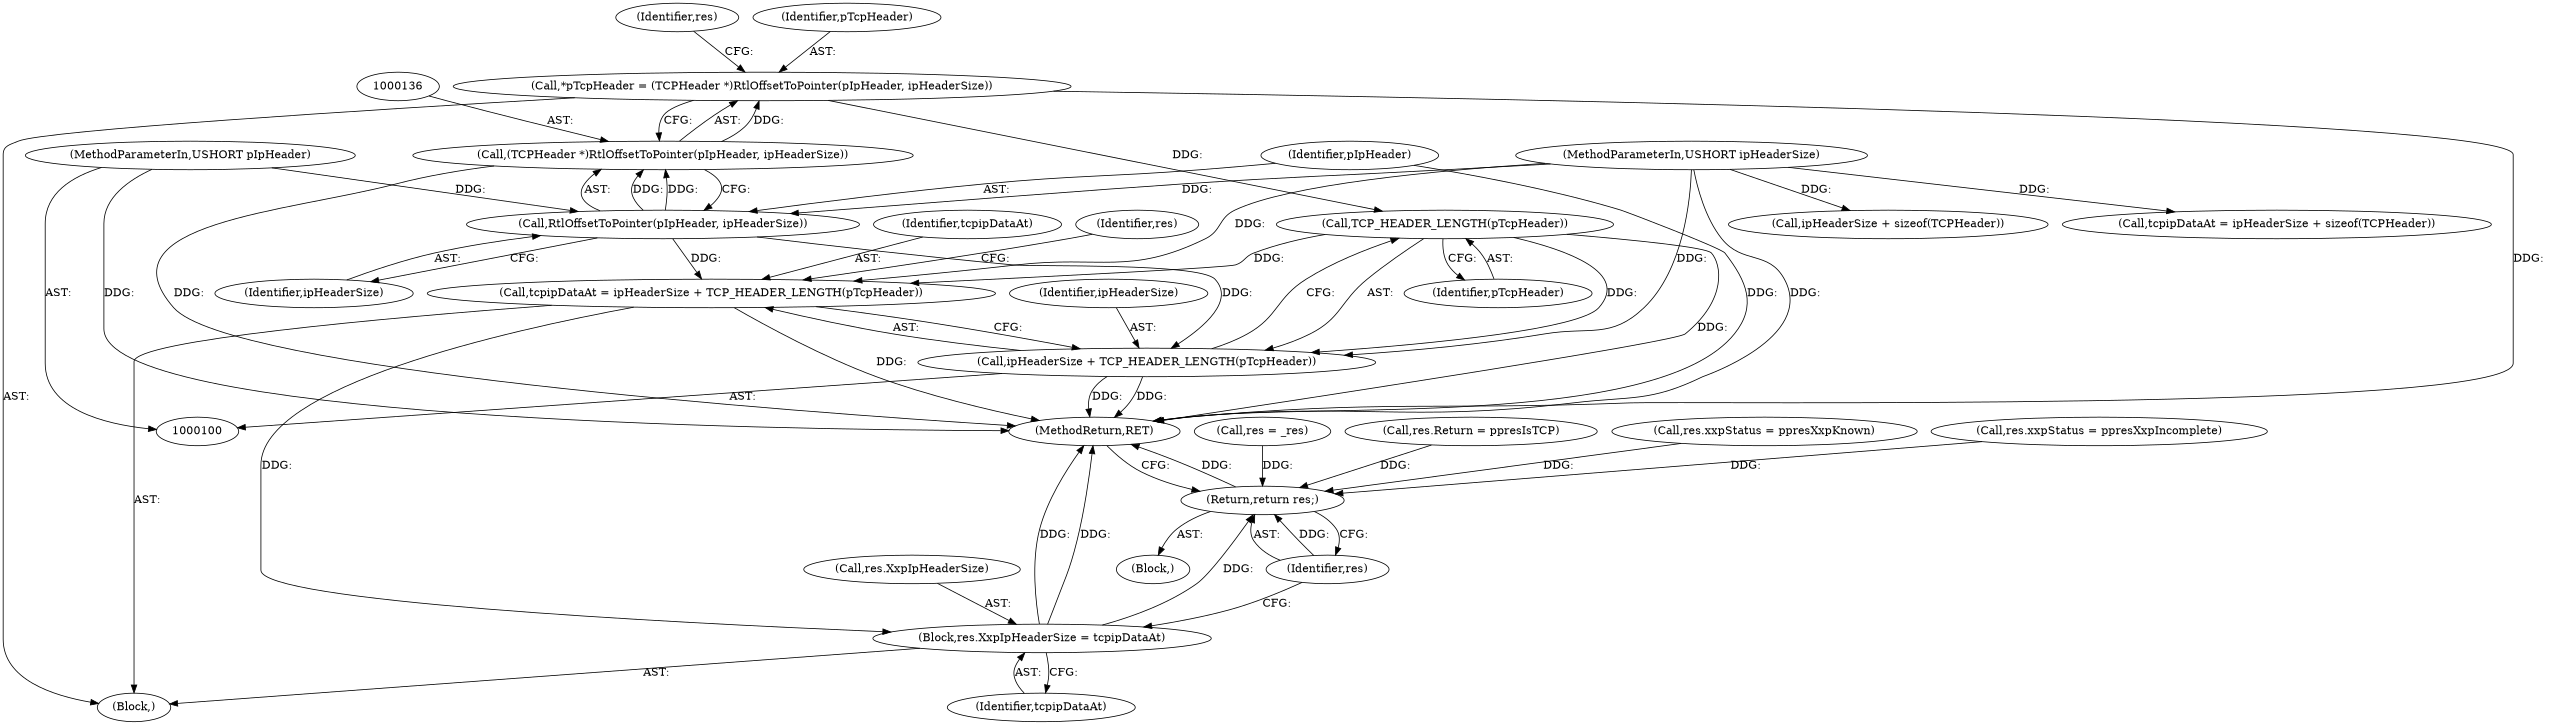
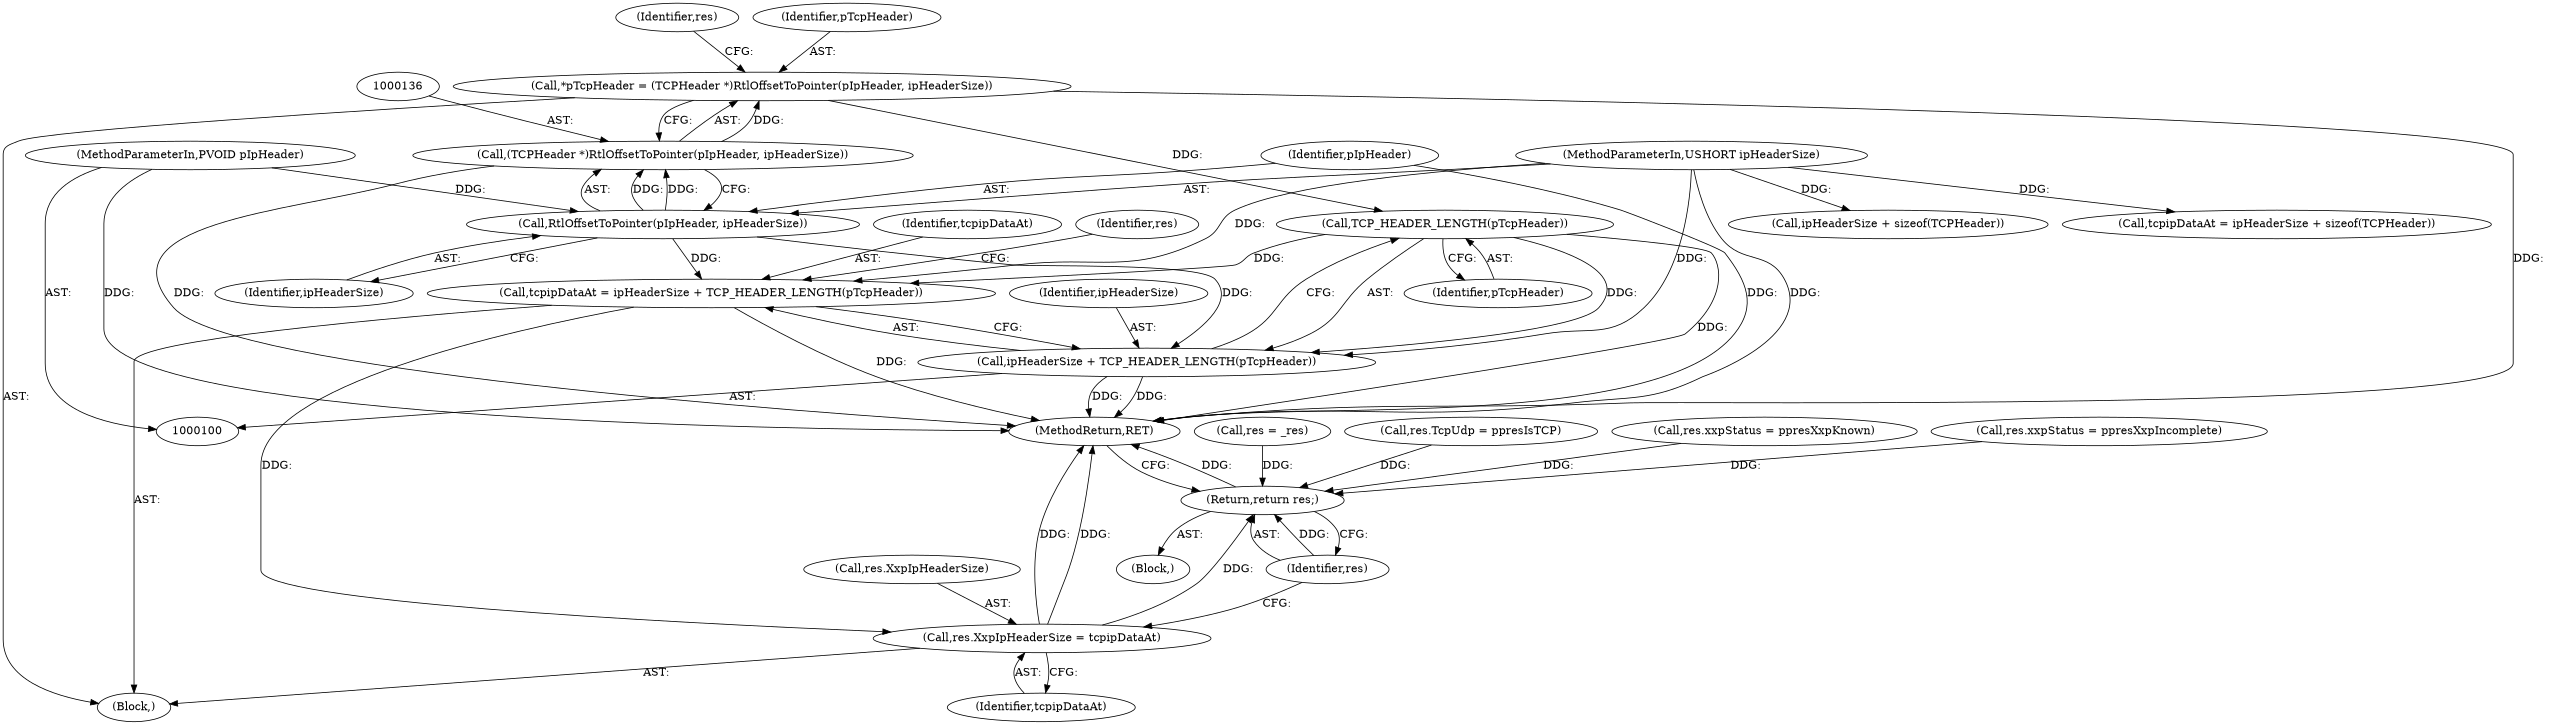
(190, 155) -> (190, 155)
(1199, 190) -> (1199, 190)
(1471, 431) -> (1471, 431)
(1042, 638) -> (1042, 638)
